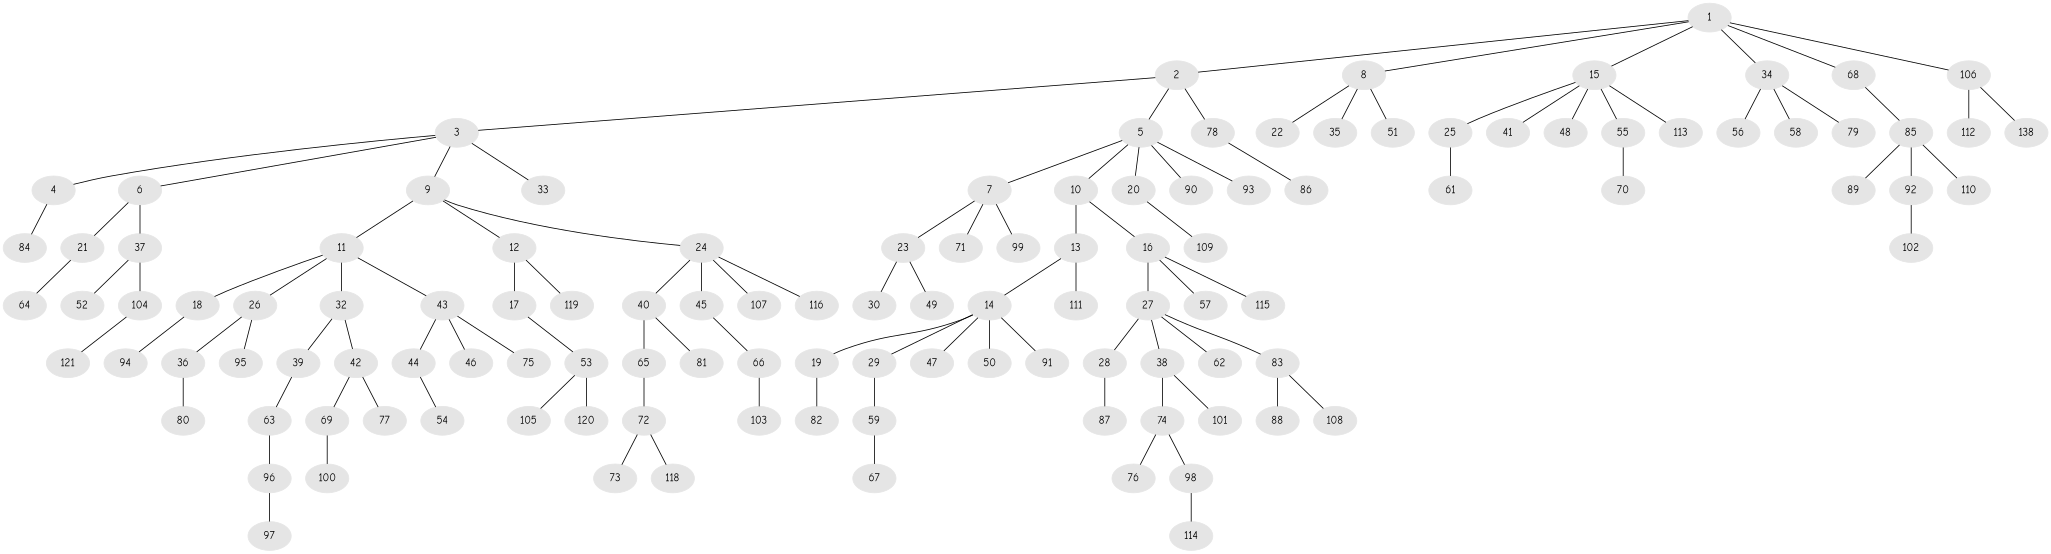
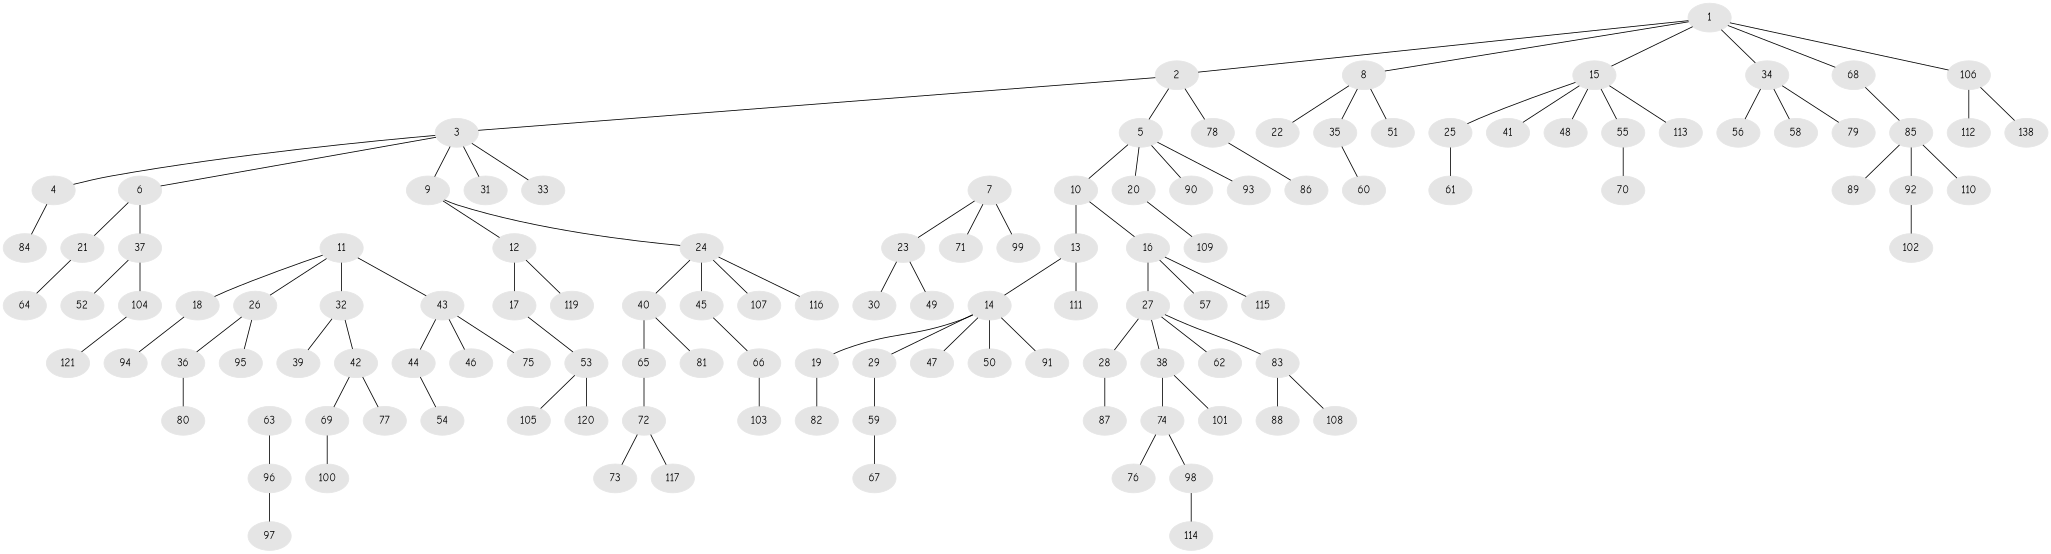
(1065, 162) -> none
none -> (486, 190)
none -> (1364, 190)
(385, 219) -> none
(284, 392) -> none
(673, 478) -> (673, 478)
